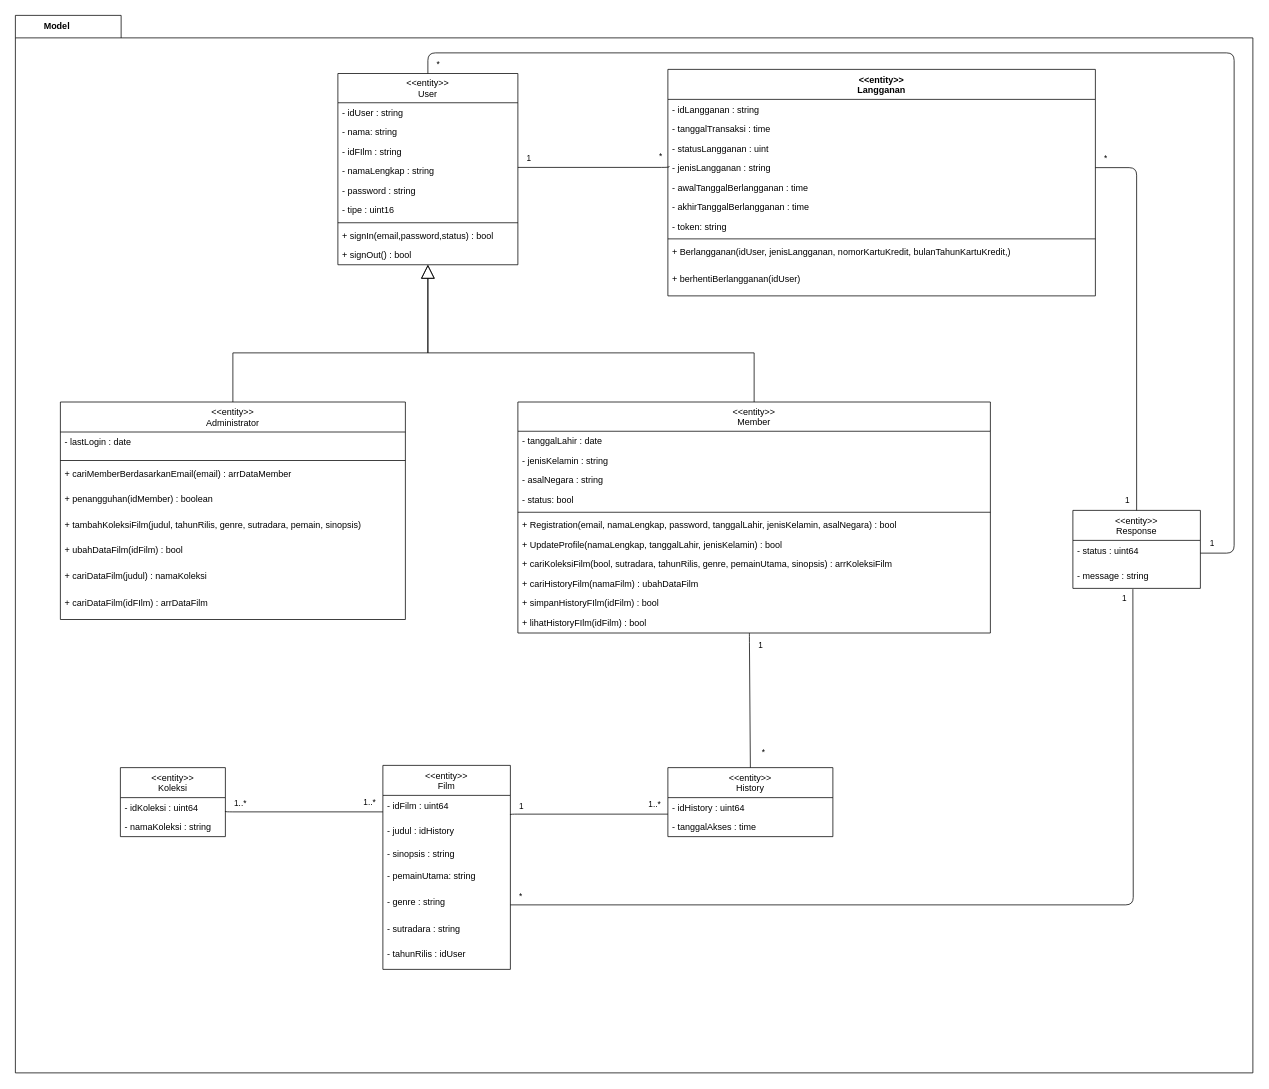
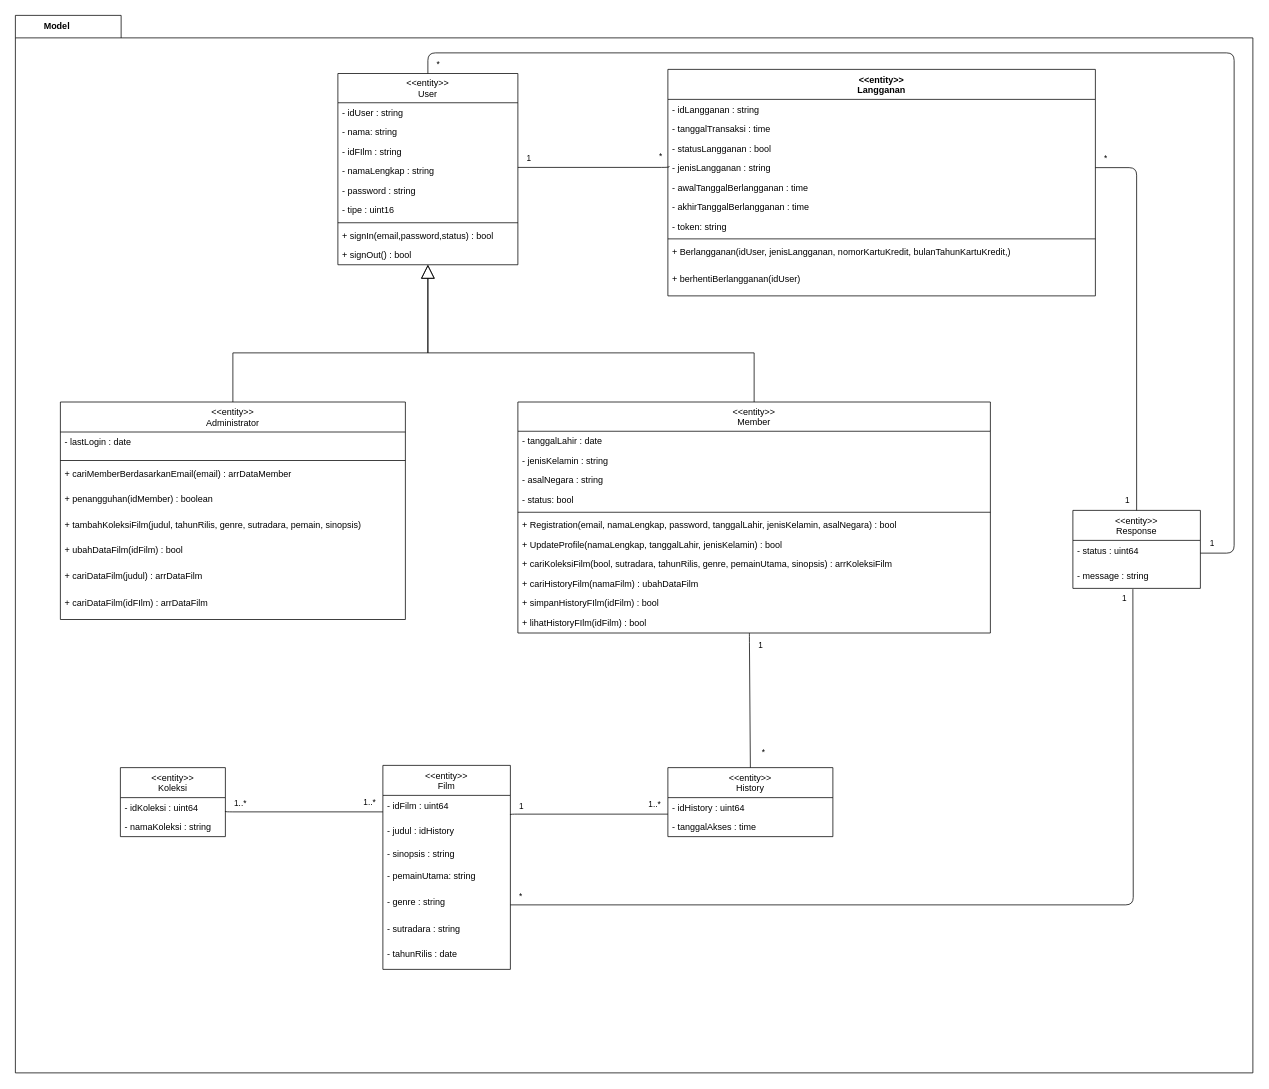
(727, 149) -> (727, 149)
(141, 576) -> (141, 576)
(431, 954) -> (427, 954)
